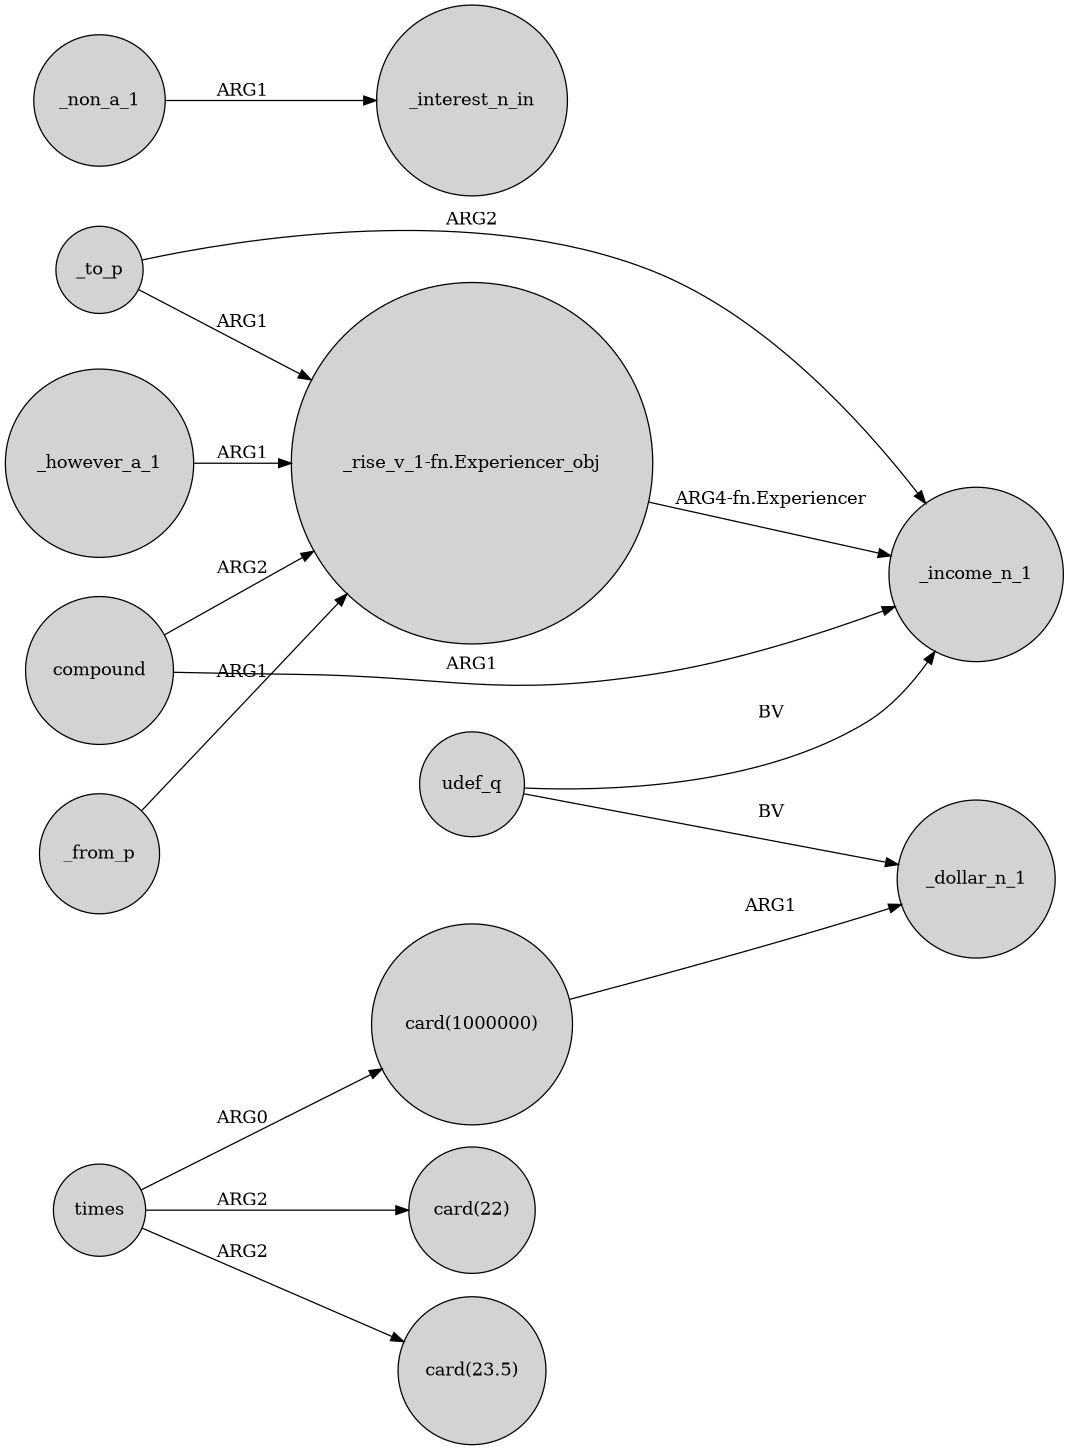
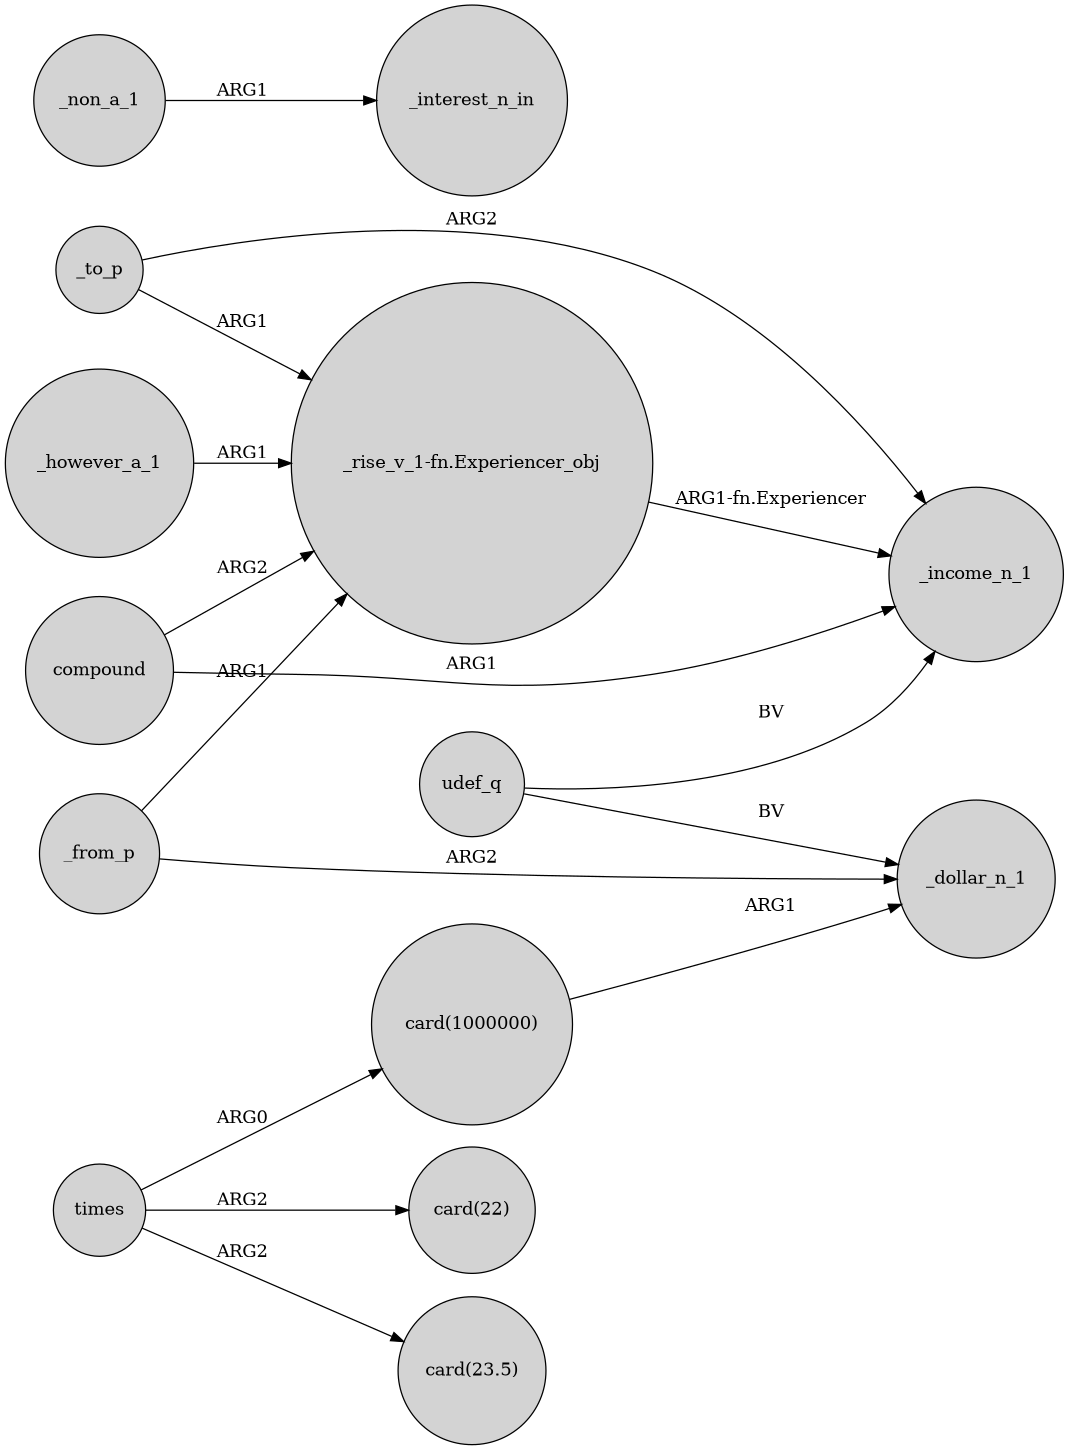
(771, 499) -> (771, 499)
none -> (522, 875)
